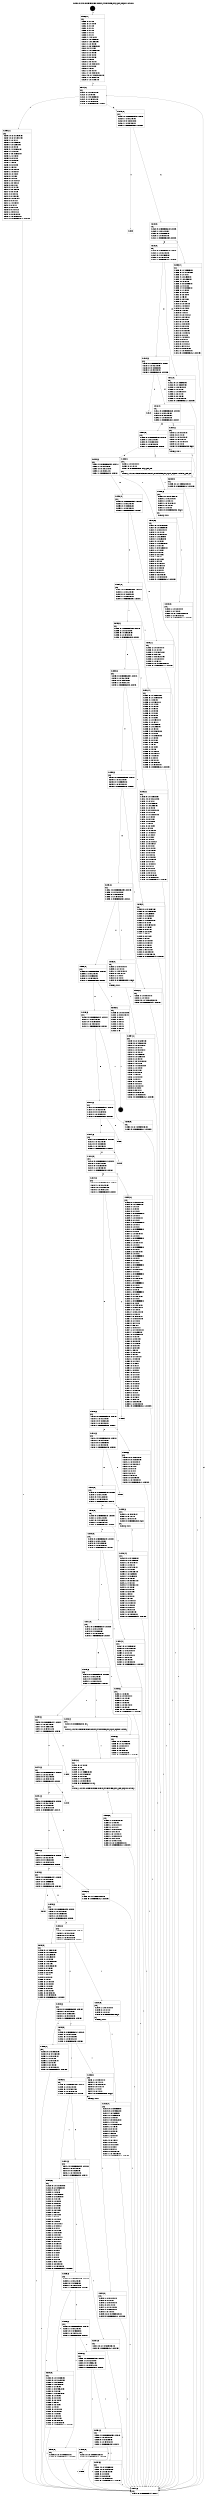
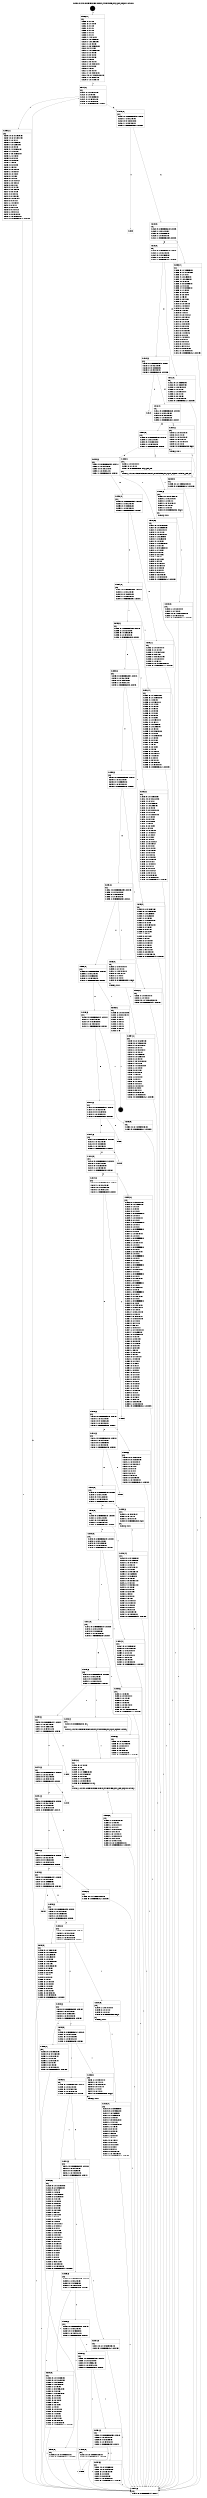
(203, 1271) -> (32, 1271)
(112, 2305) -> none
